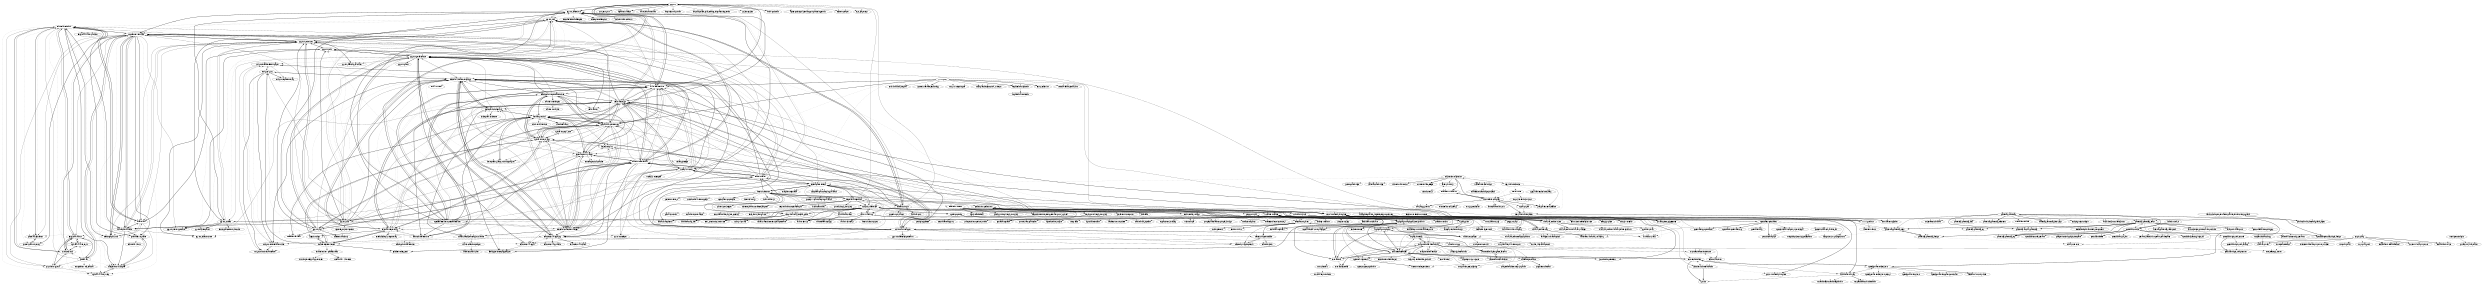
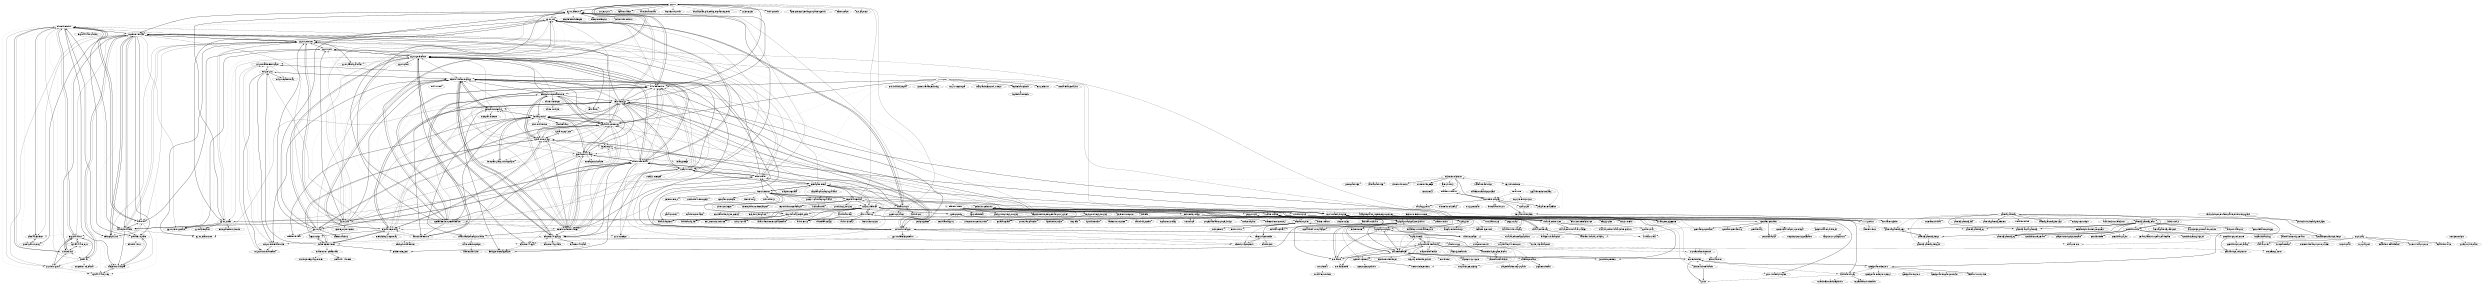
(605, 117) -> none
none -> (1929, 244)
